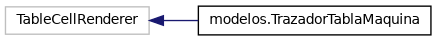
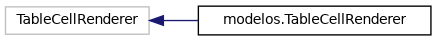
(315, 21) -> (315, 21)
